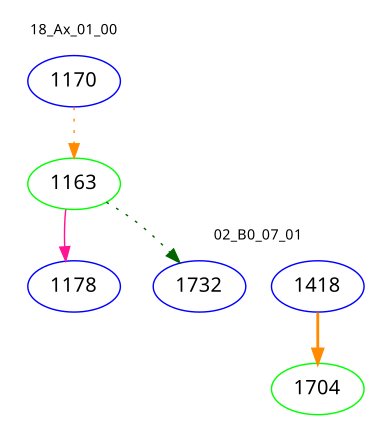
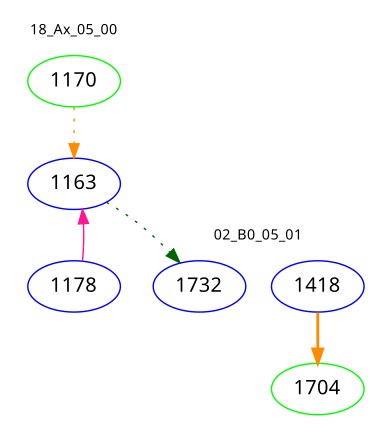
(74, 31) -> (74, 31)
(74, 81) -> (74, 81)
(74, 184) -> (74, 184)
(65, 228) -> (84, 243)
(259, 236) -> (259, 236)
